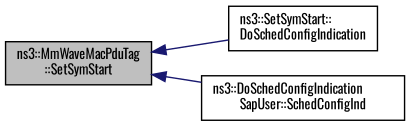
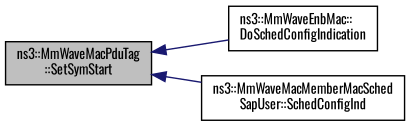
(303, 29) -> (303, 29)
(303, 98) -> (303, 98)
